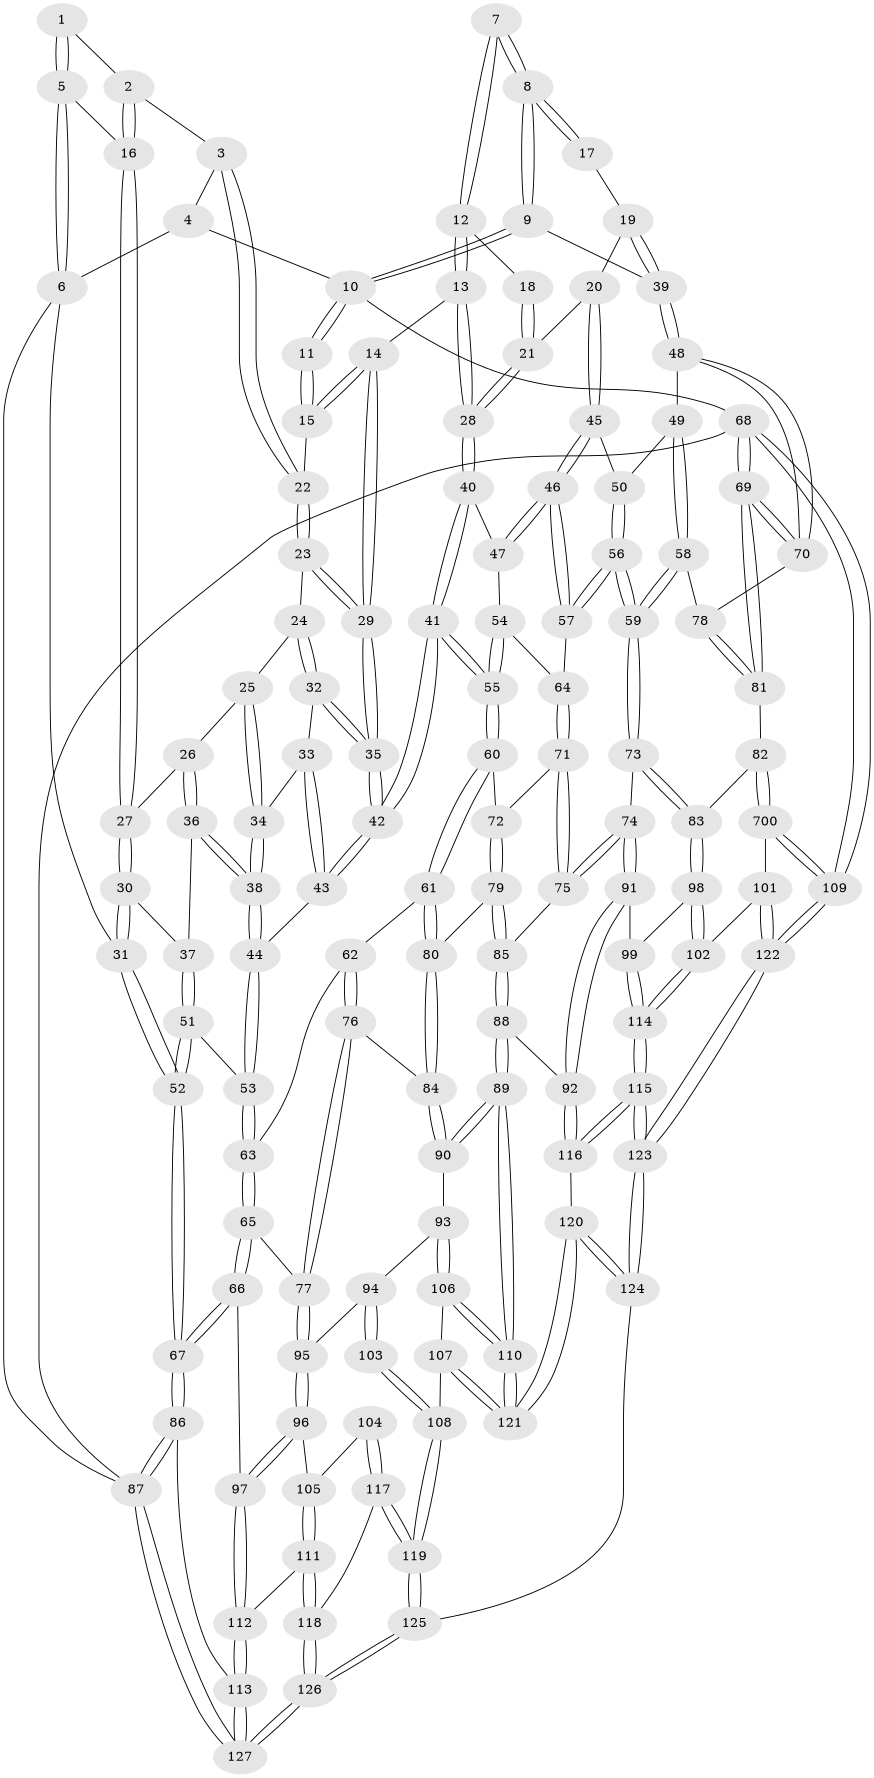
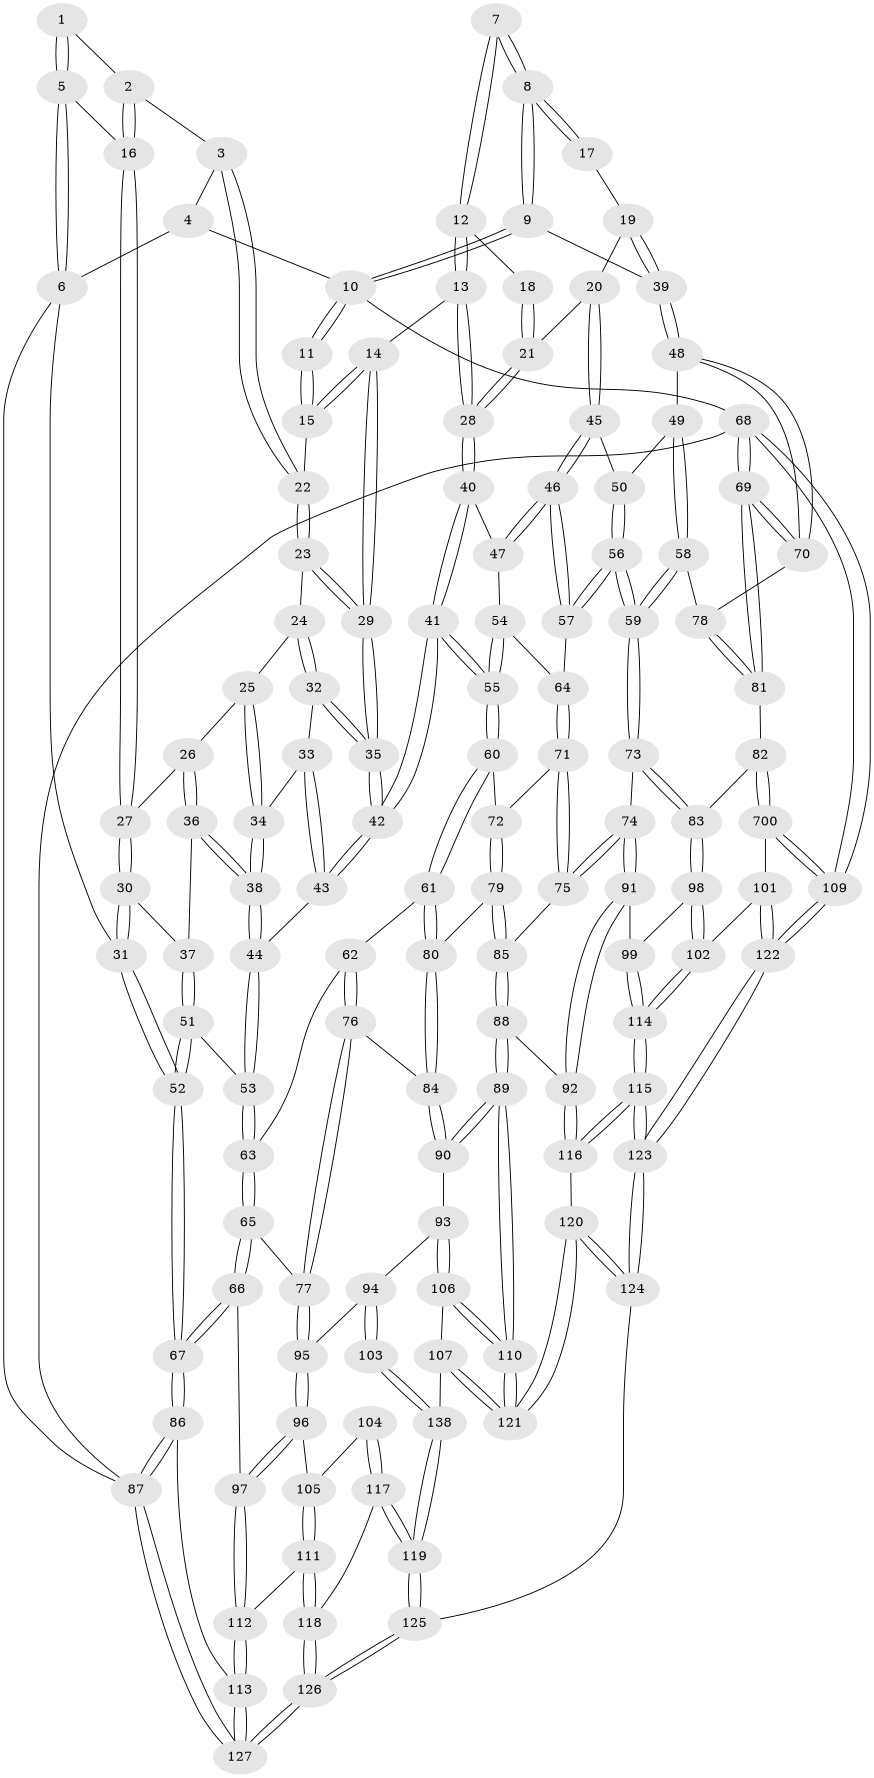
(440, 1423) -> (440, 1423)
